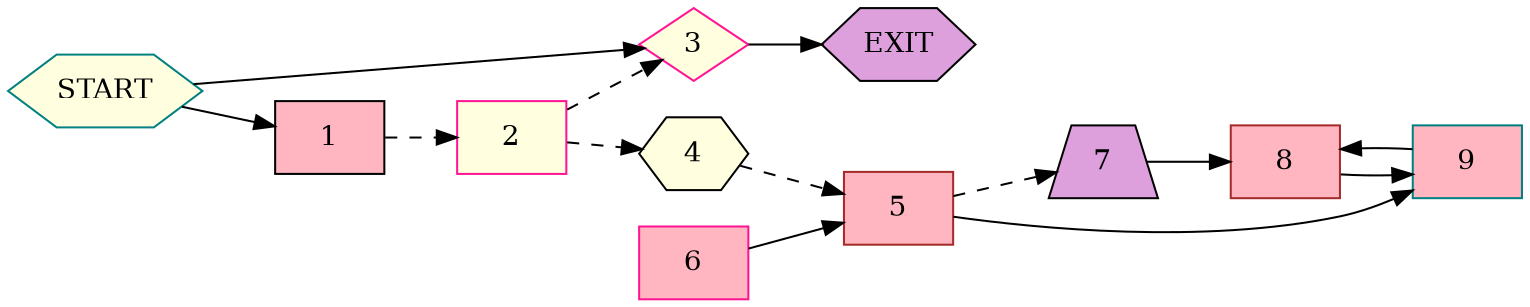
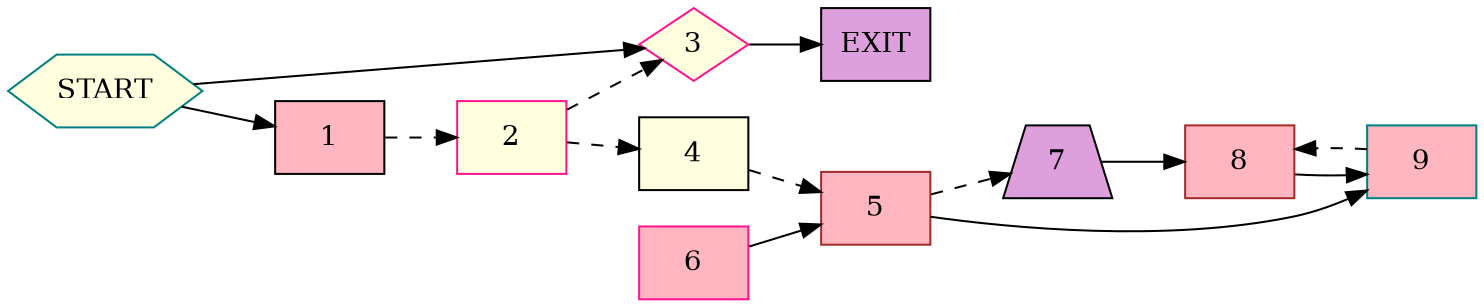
(899, 44) -> (876, 44)
(1387, 148) -> (1341, 148)
(694, 154) -> (694, 154)
